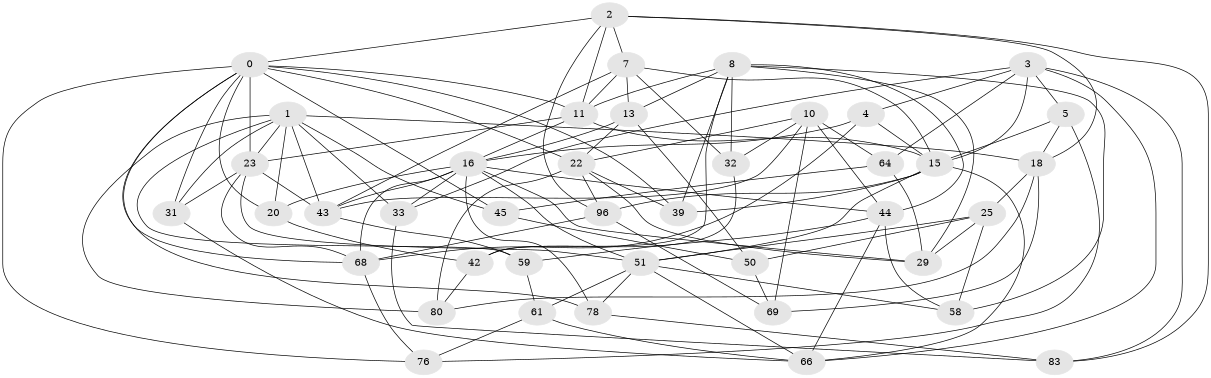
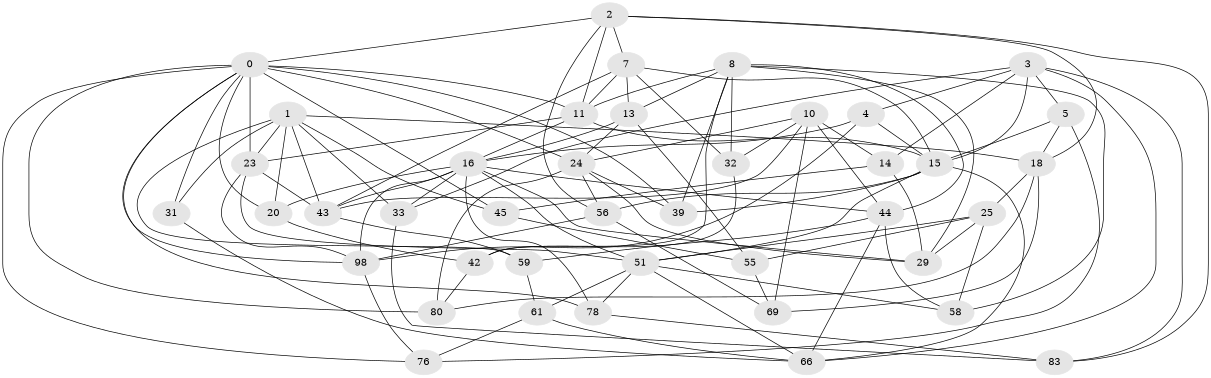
(577, 164) -> (577, 164)
(885, 164) -> (885, 164)
(211, 189) -> none
(603, 214) -> (603, 214)
(361, 263) -> (361, 263)
(750, 263) -> (750, 263)
(118, 284) -> (62, 265)
